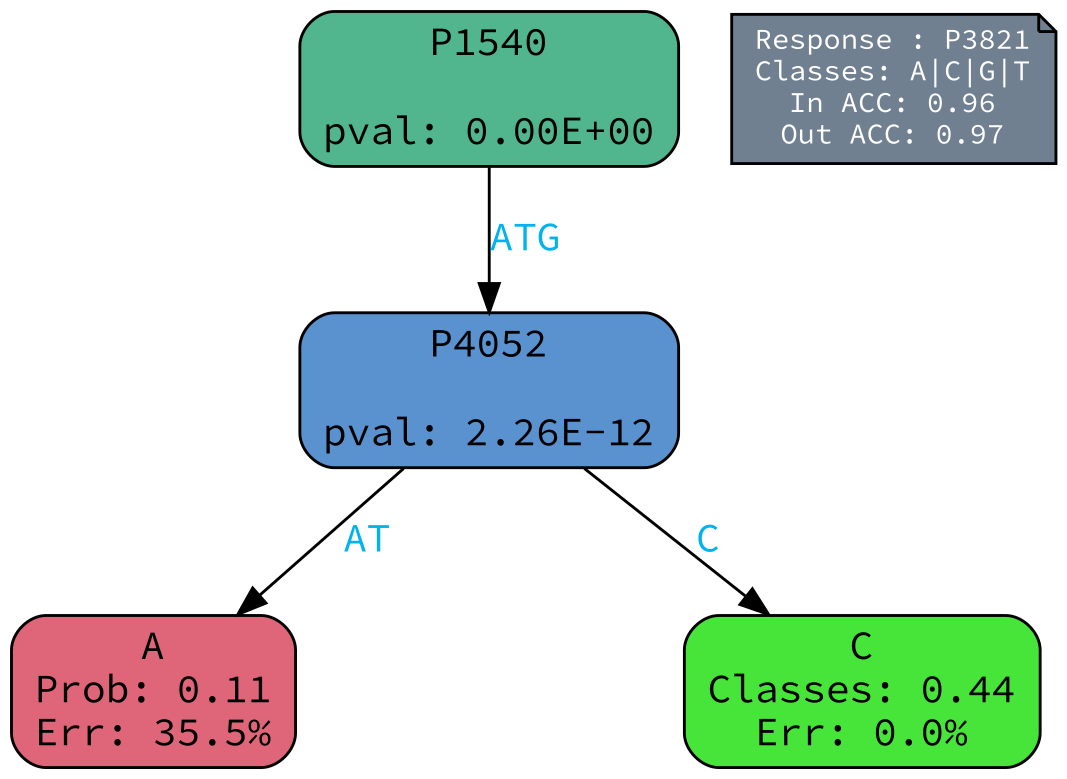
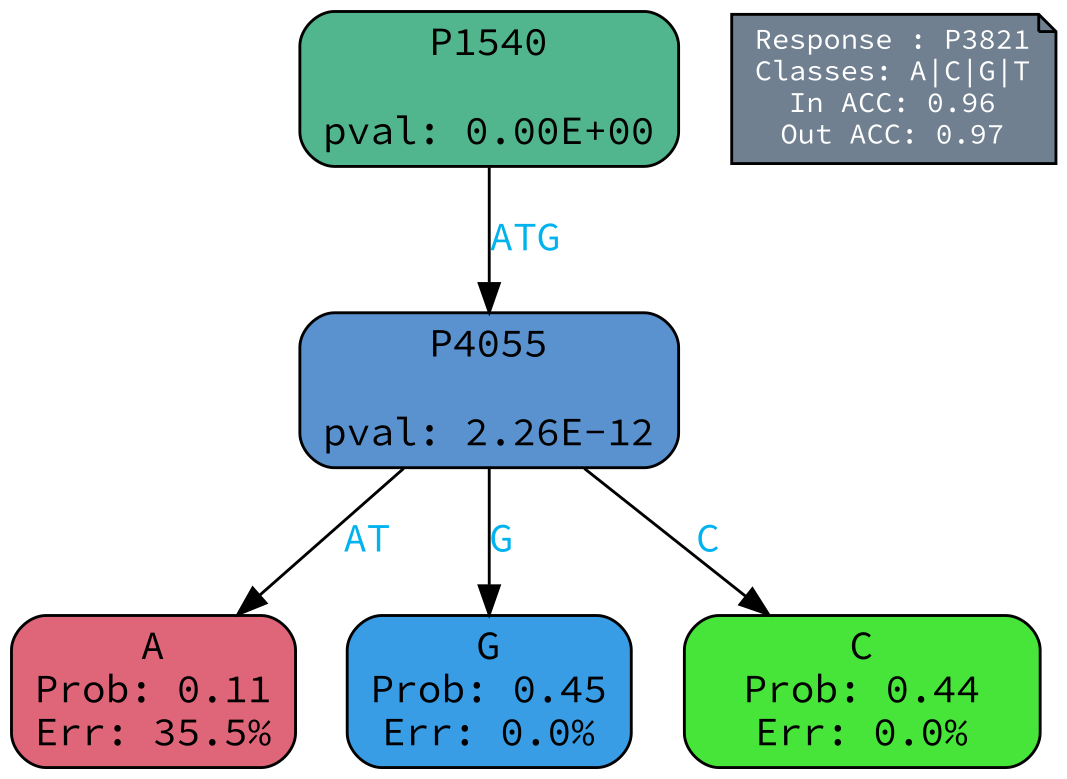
(489, 390) -> (489, 390)
none -> (489, 692)
(862, 692) -> (862, 692)
